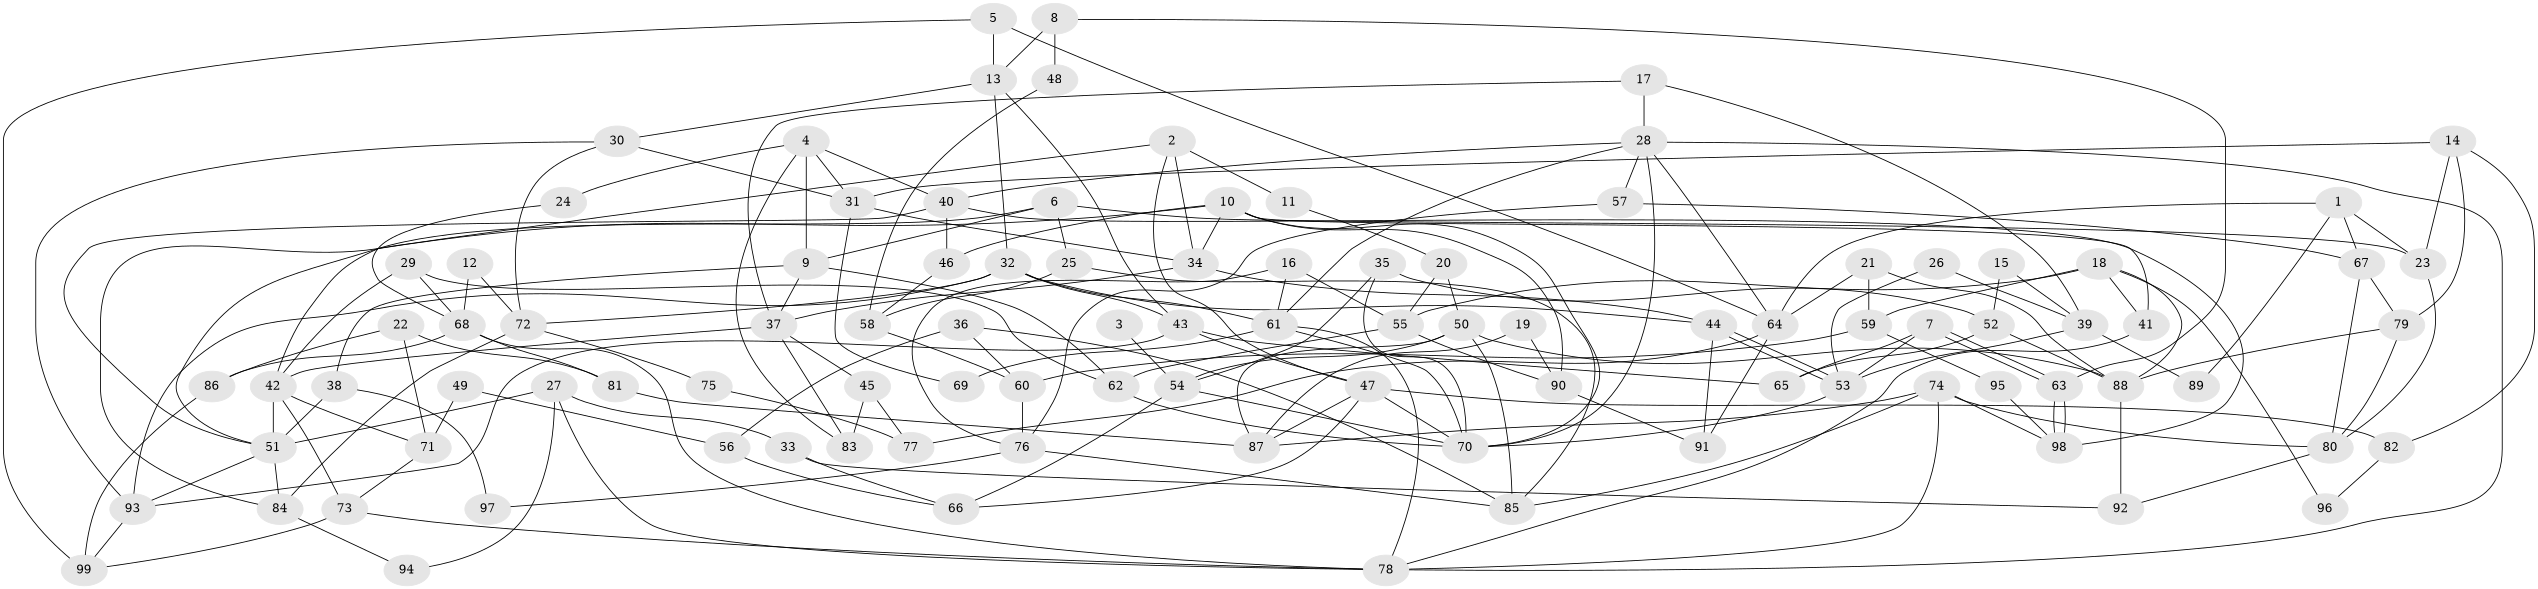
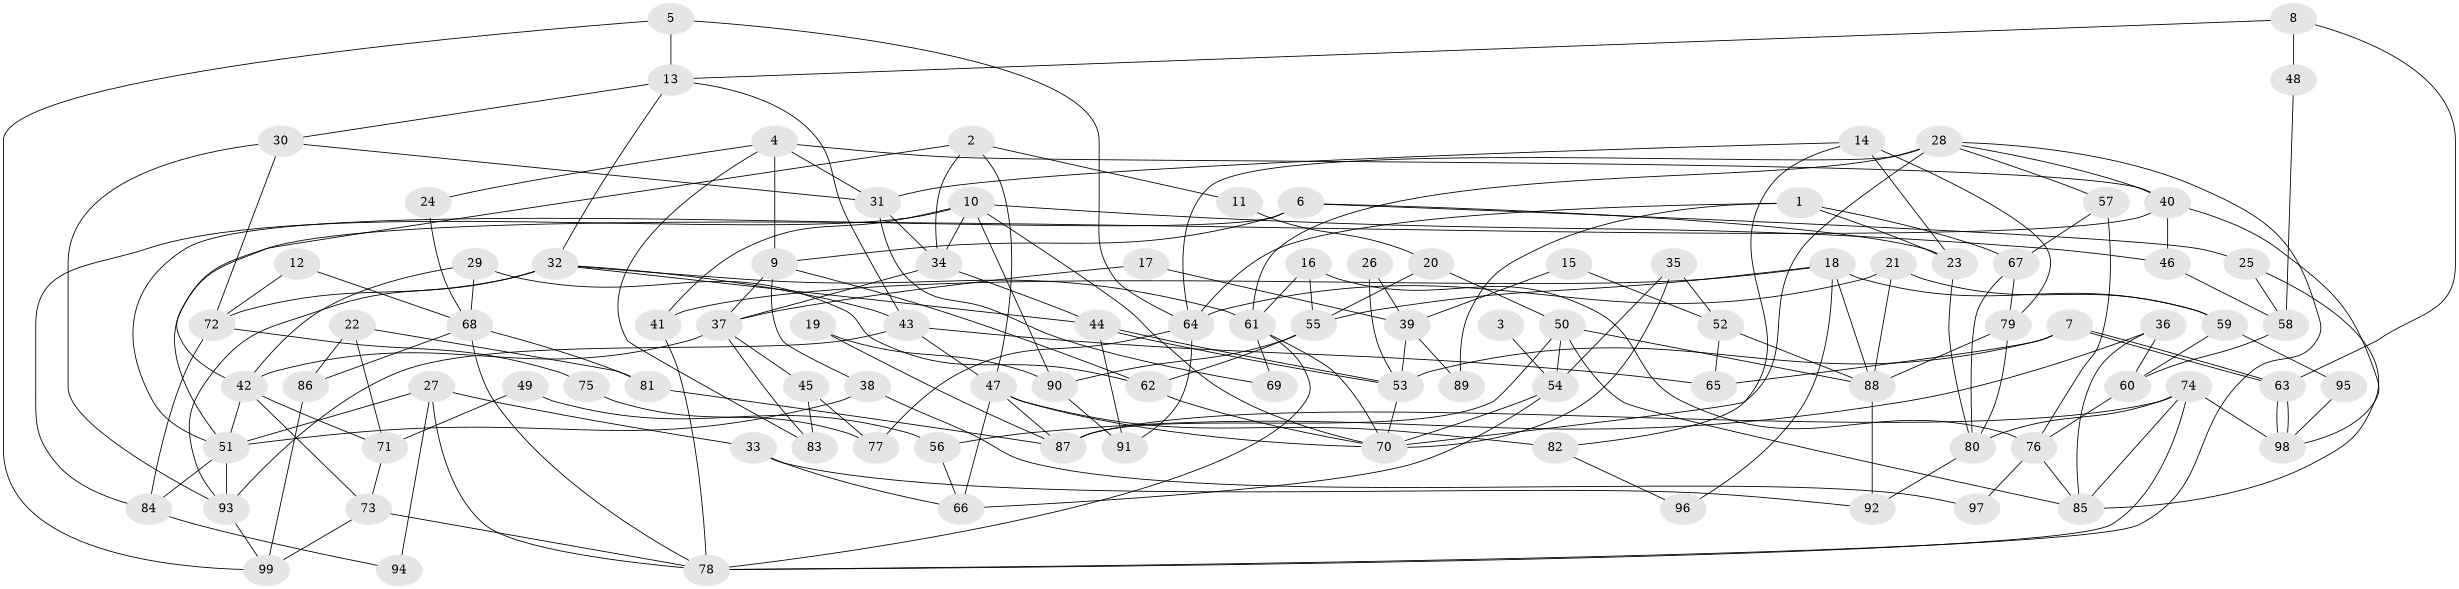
(1644, 111) -> none
